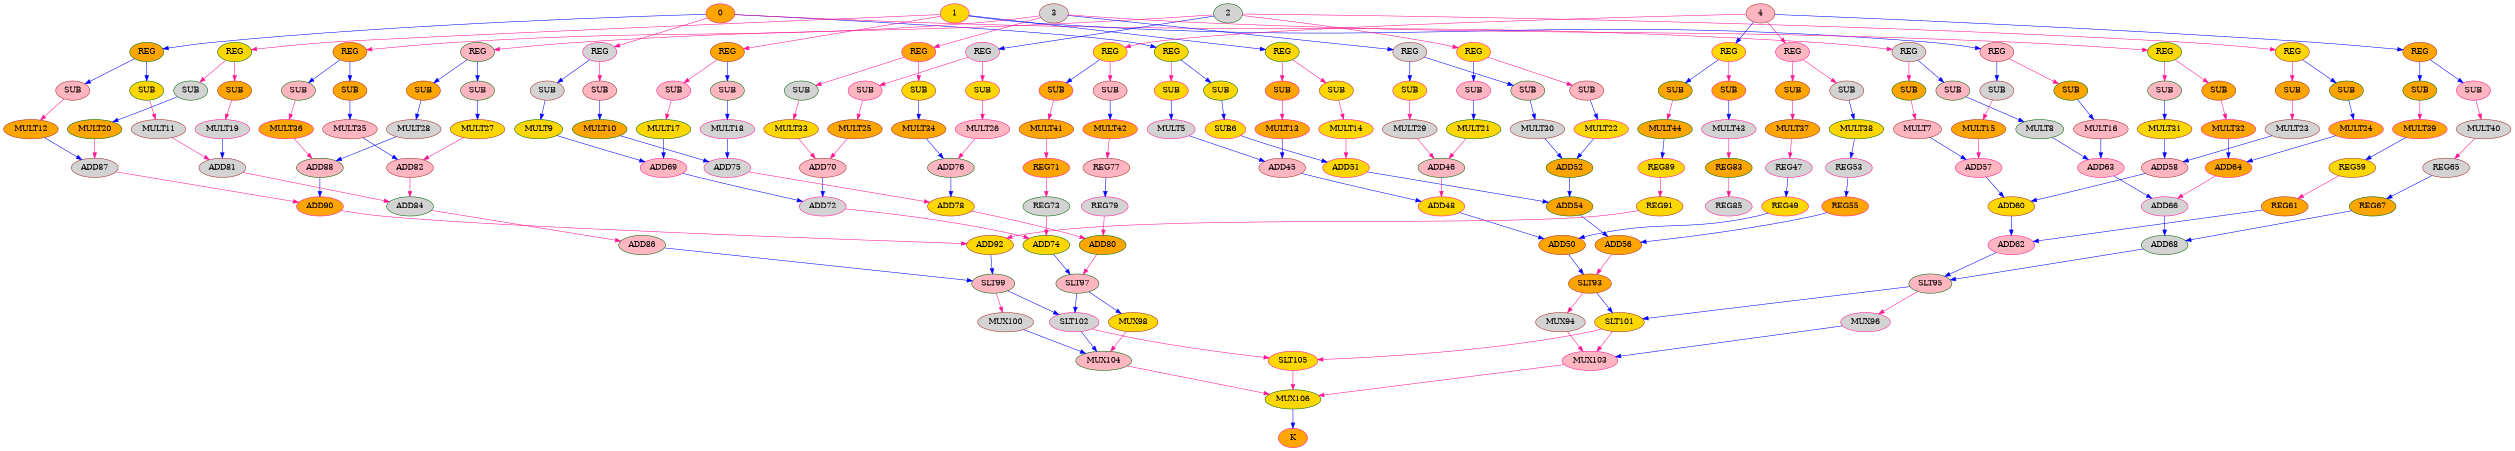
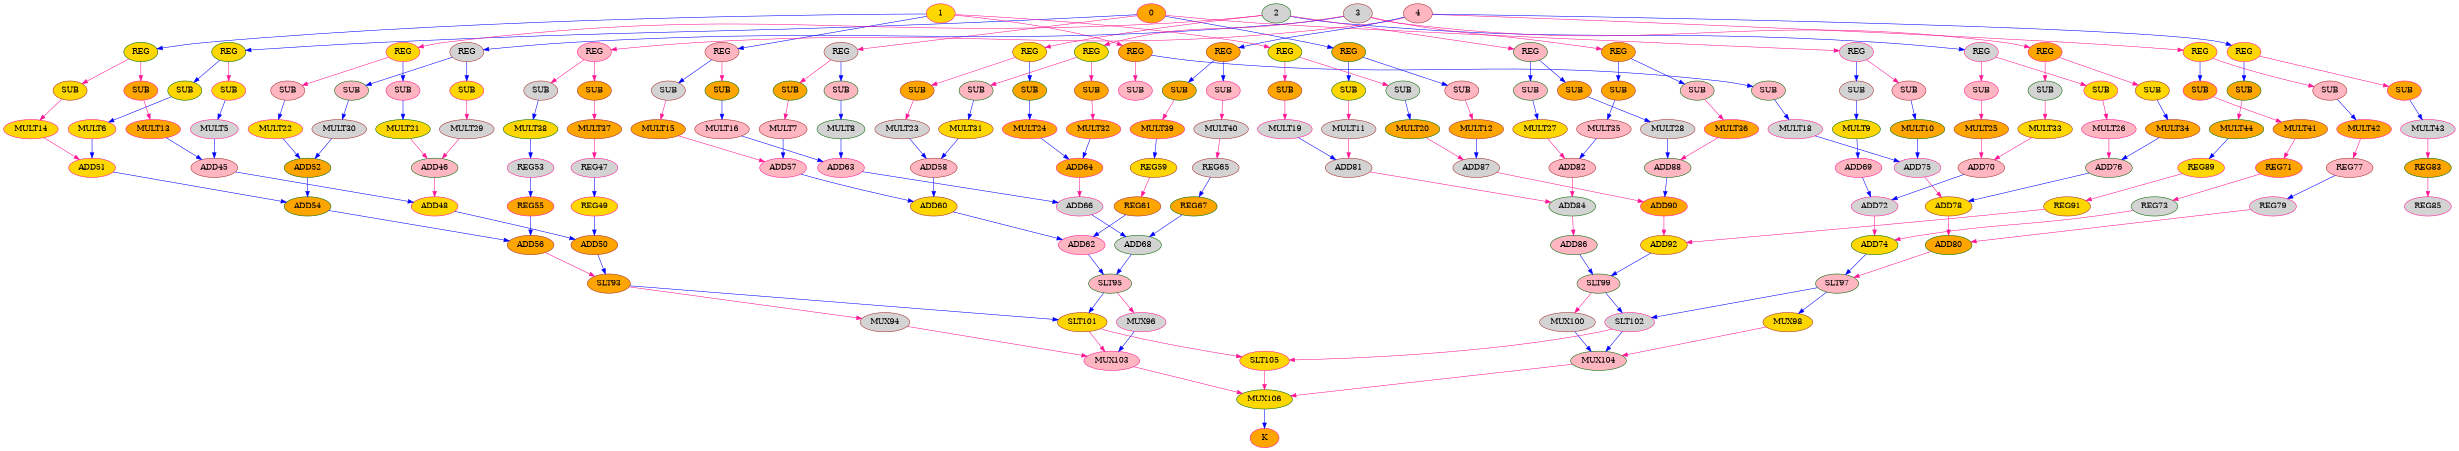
(664, 129) -> none
(1225, 129) -> (92, 129)
